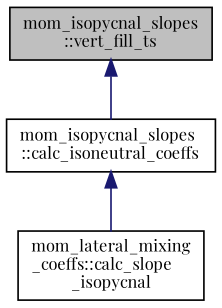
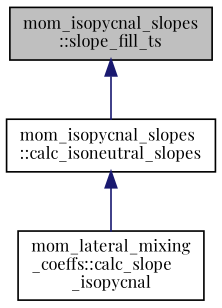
(111, 34) -> (111, 34)
(111, 146) -> (111, 146)
